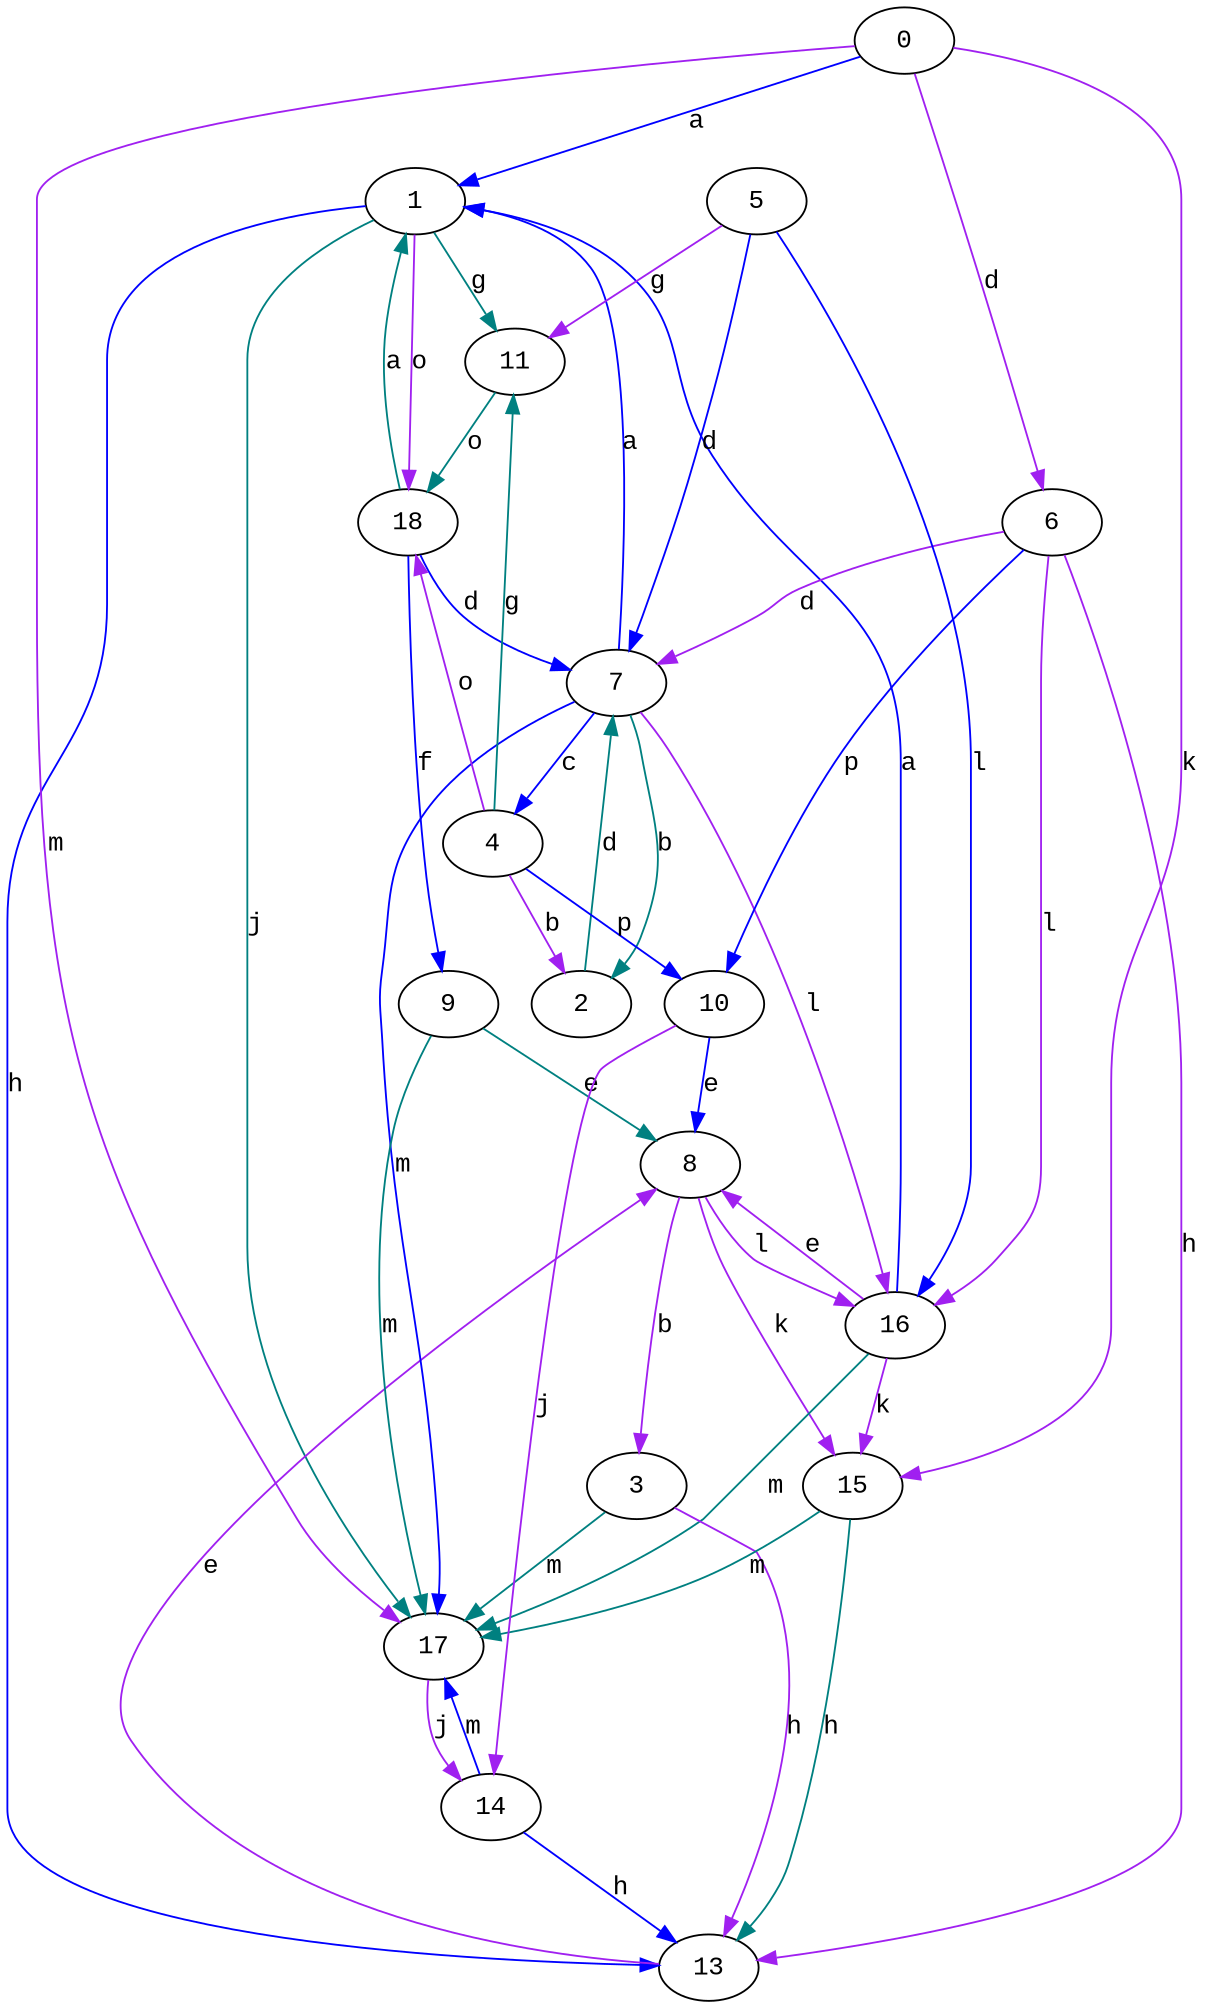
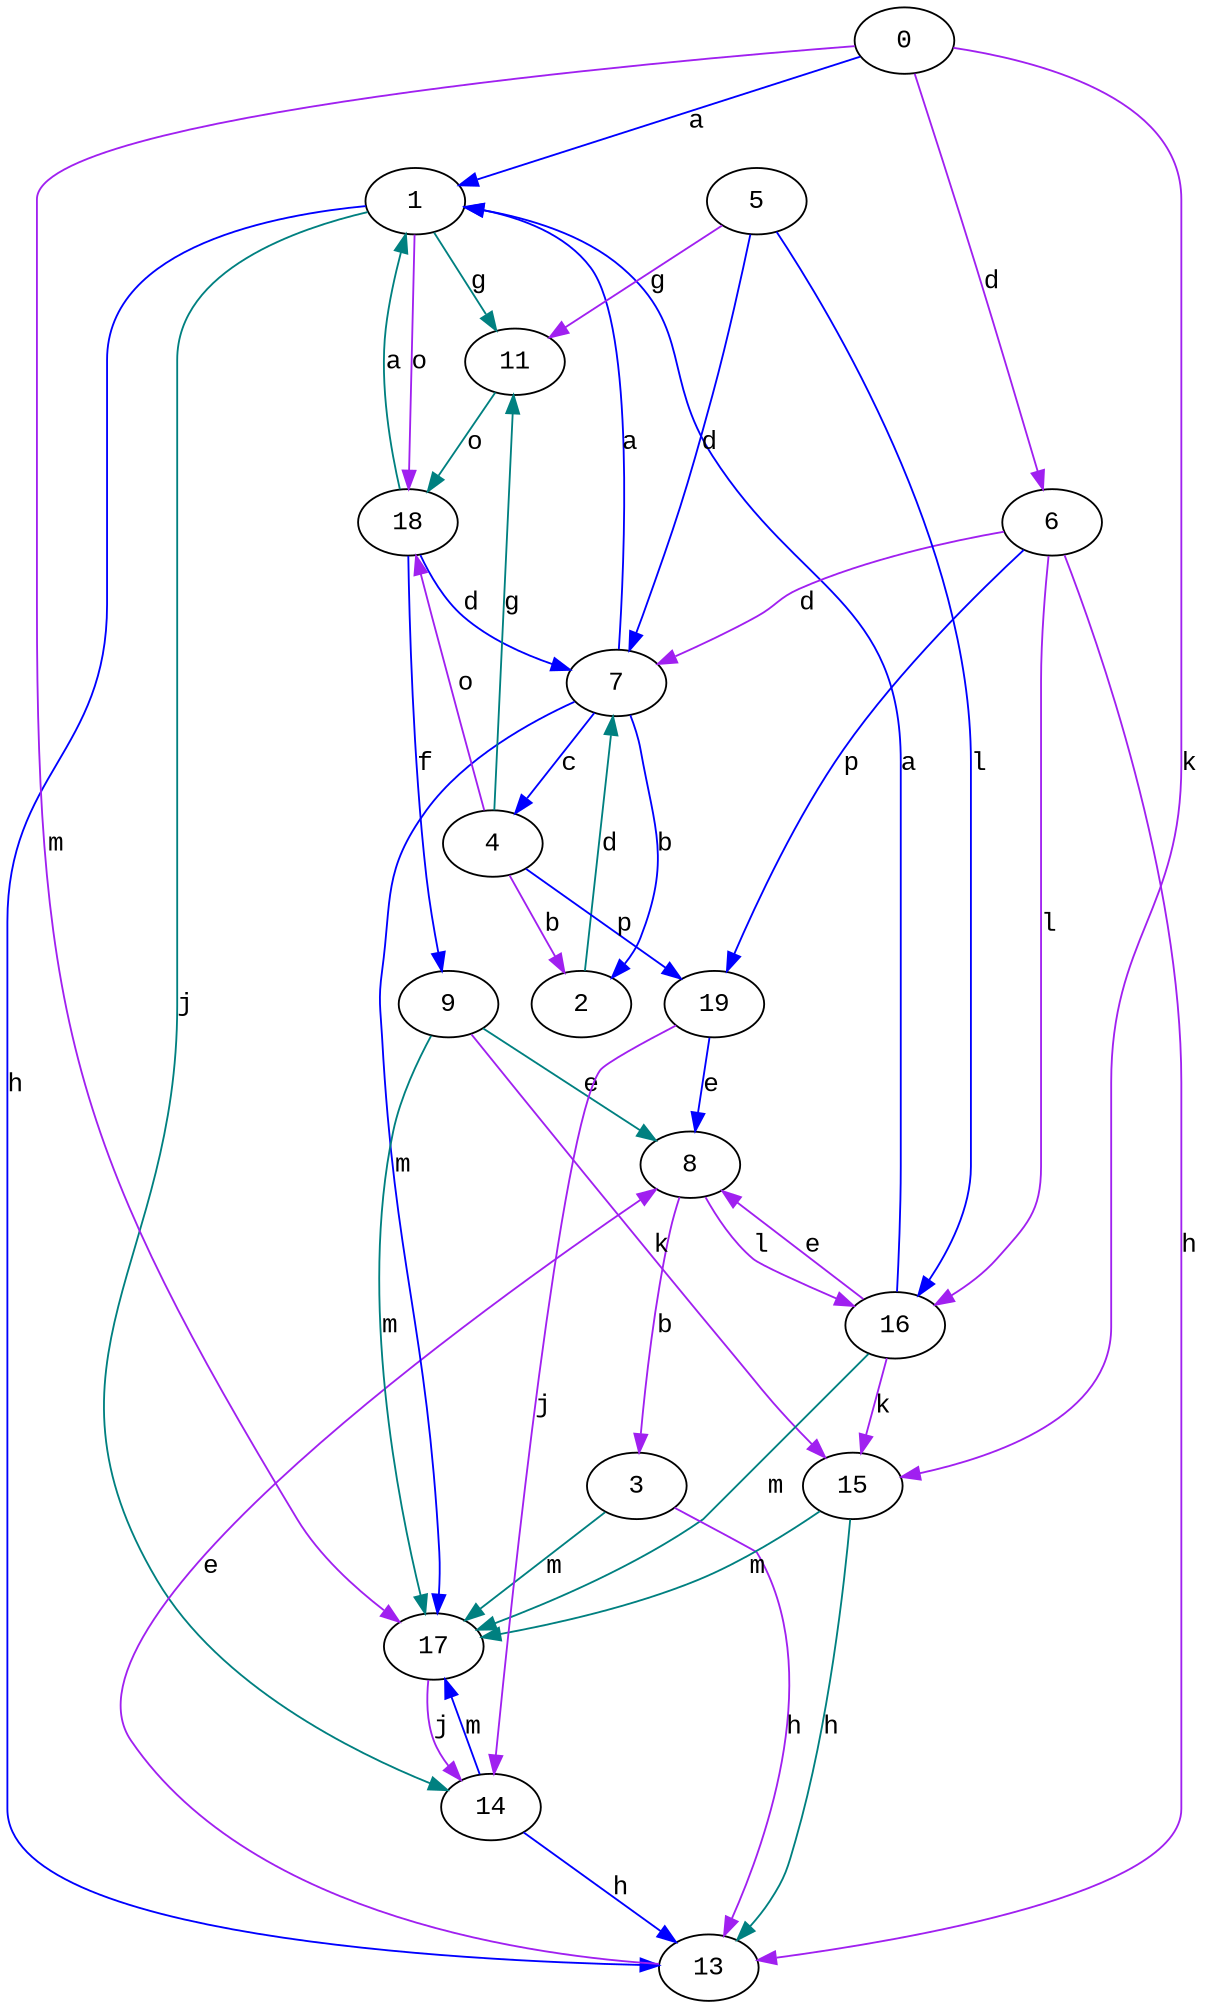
(657, 841) -> (657, 841)
(247, 900) -> (176, 1023)
(785, 982) -> none
(714, 1004) -> (714, 1004)
(754, 1322) -> (640, 1241)
